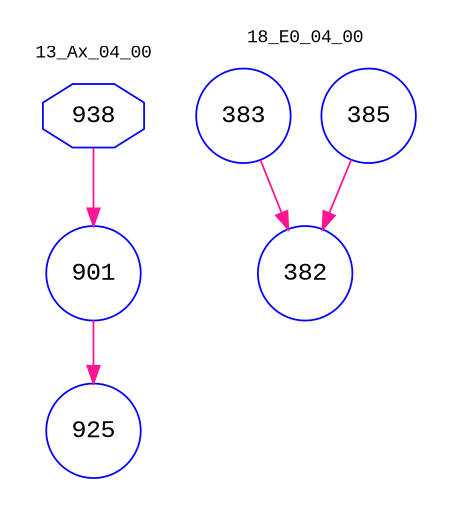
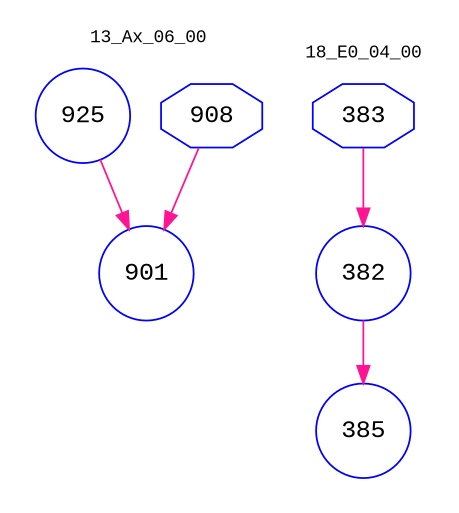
(94, 53) -> (149, 38)
(93, 116) -> (212, 116)
(243, 116) -> (363, 116)
(340, 186) -> (363, 343)
(93, 343) -> (111, 186)
